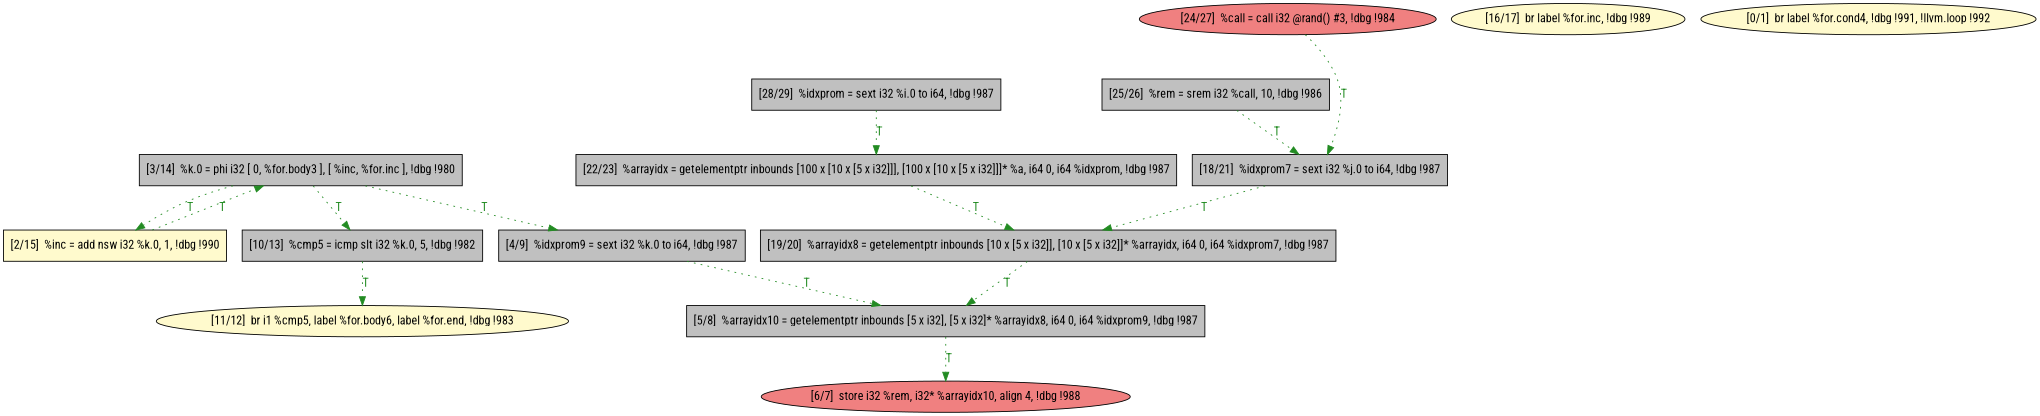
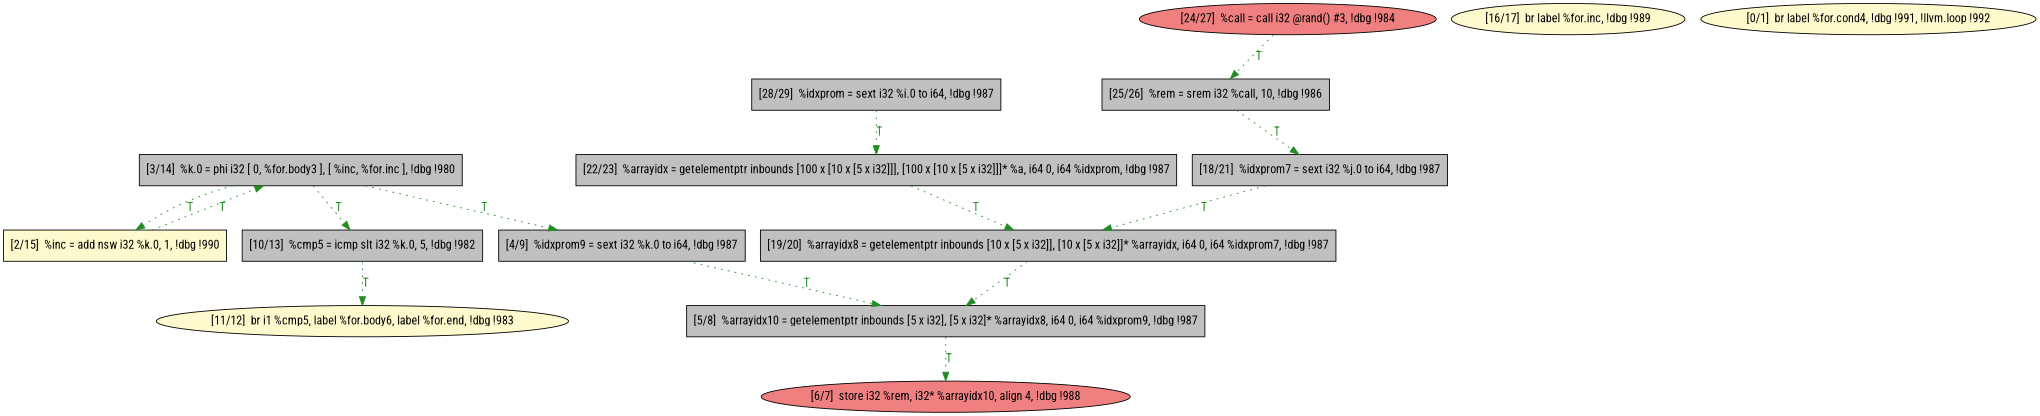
(1339, 86) -> (1255, 54)
